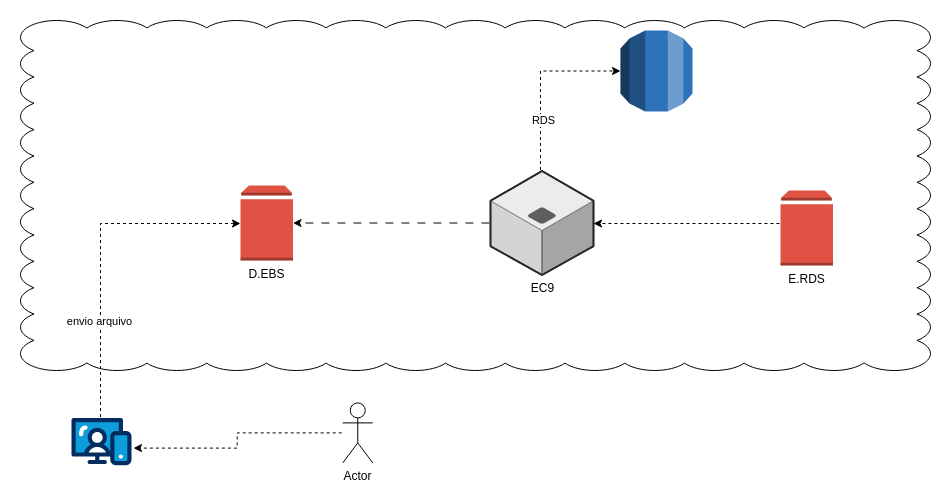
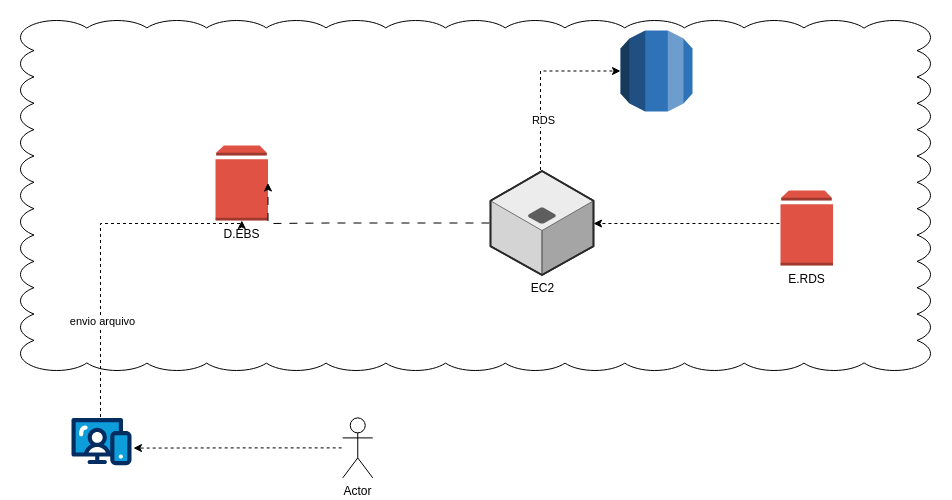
(267, 223) -> (242, 183)
(543, 289) -> (543, 289)
(358, 433) -> (358, 448)
